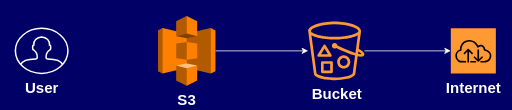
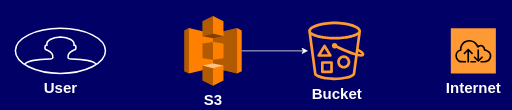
(42, 51) -> (60, 51)
(187, 51) -> (213, 51)
(444, 51) -> none
